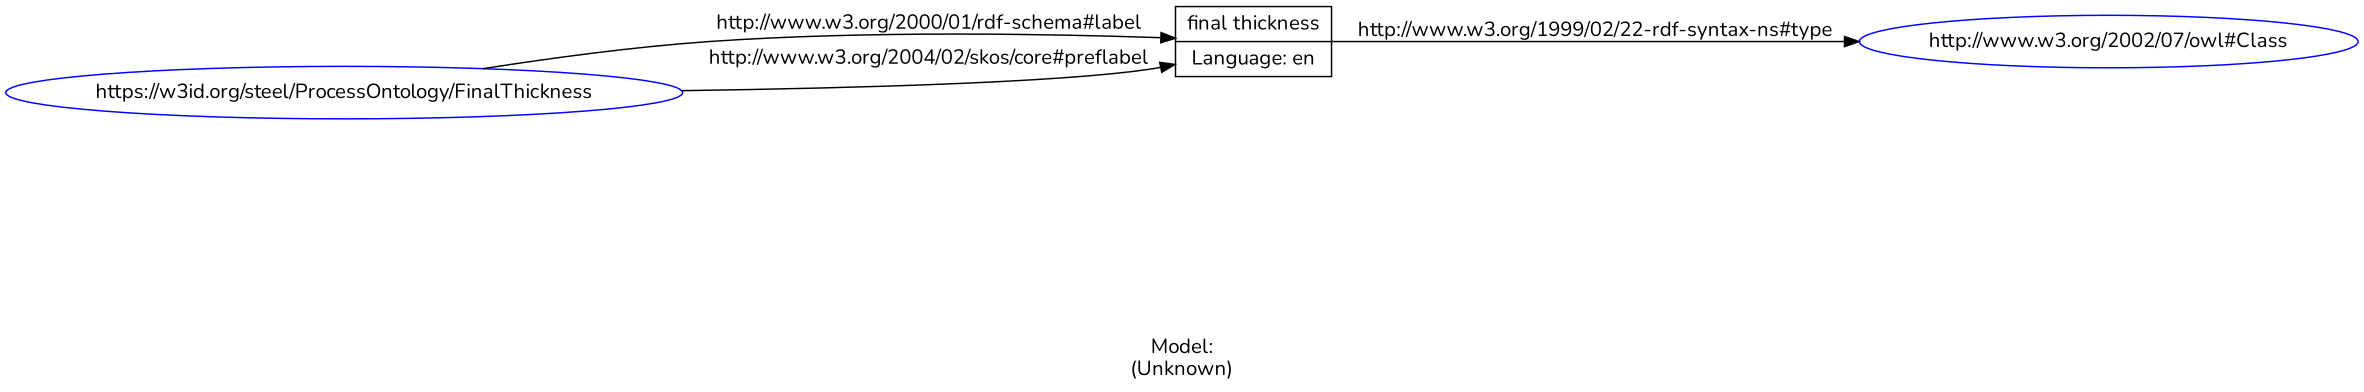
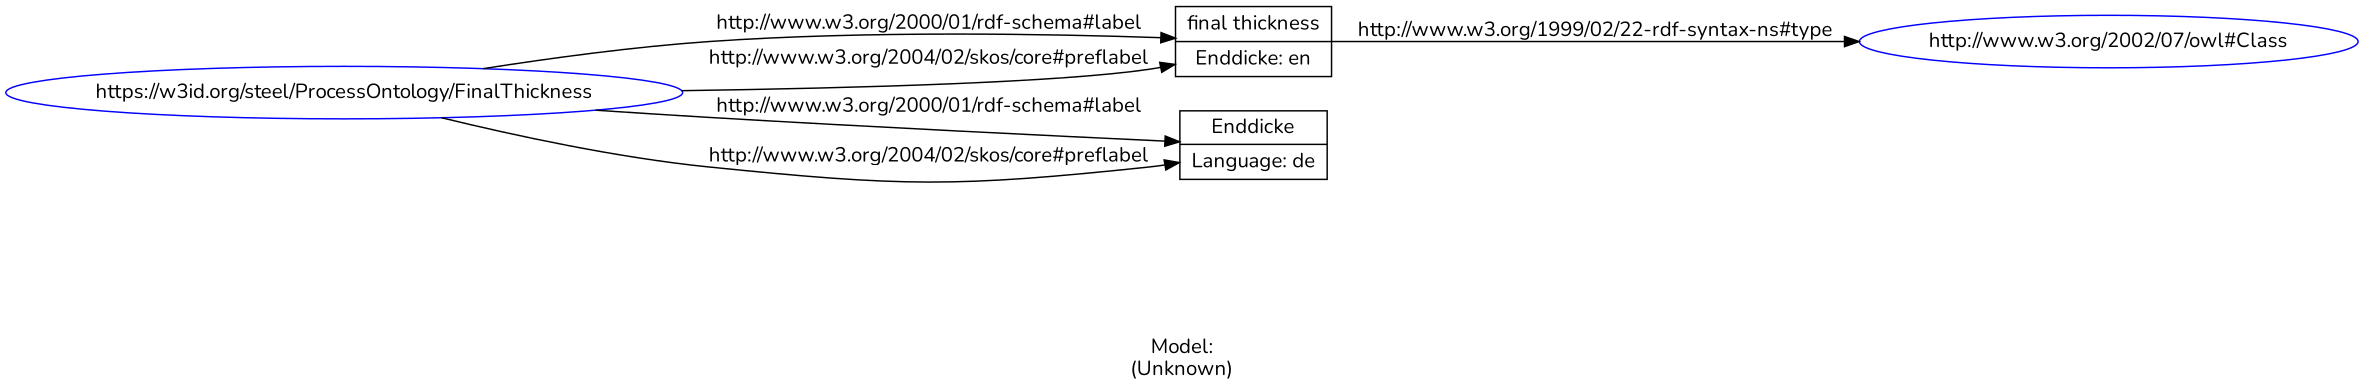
(1254, 58) -> (1254, 58)
none -> (1254, 145)
